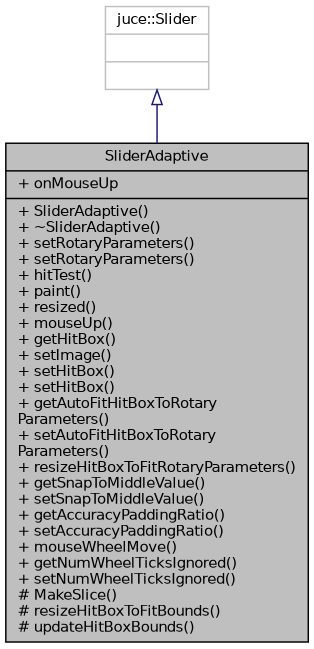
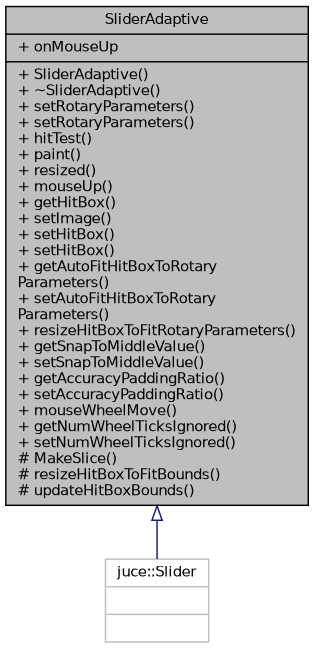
(157, 124) -> (157, 540)
